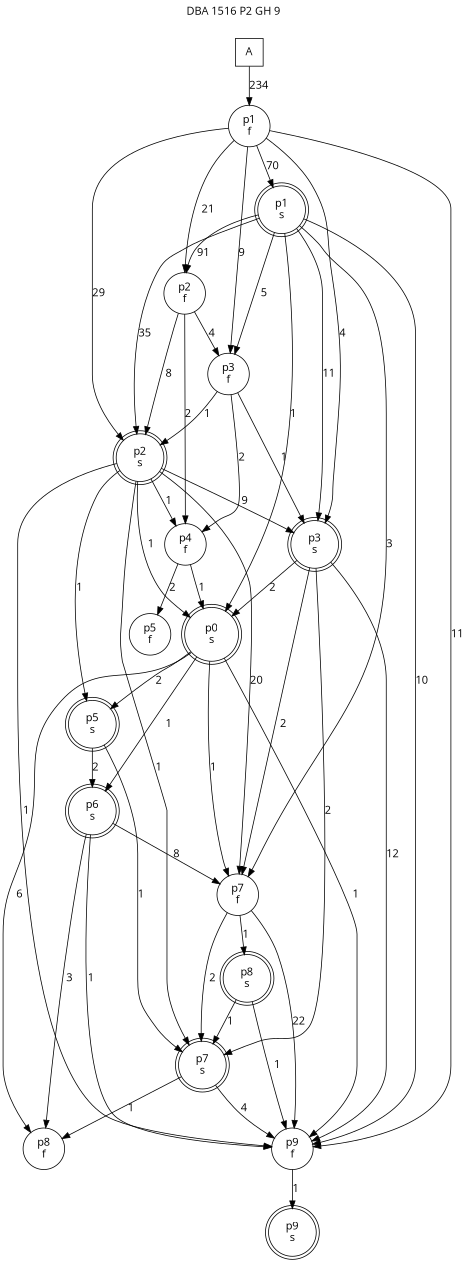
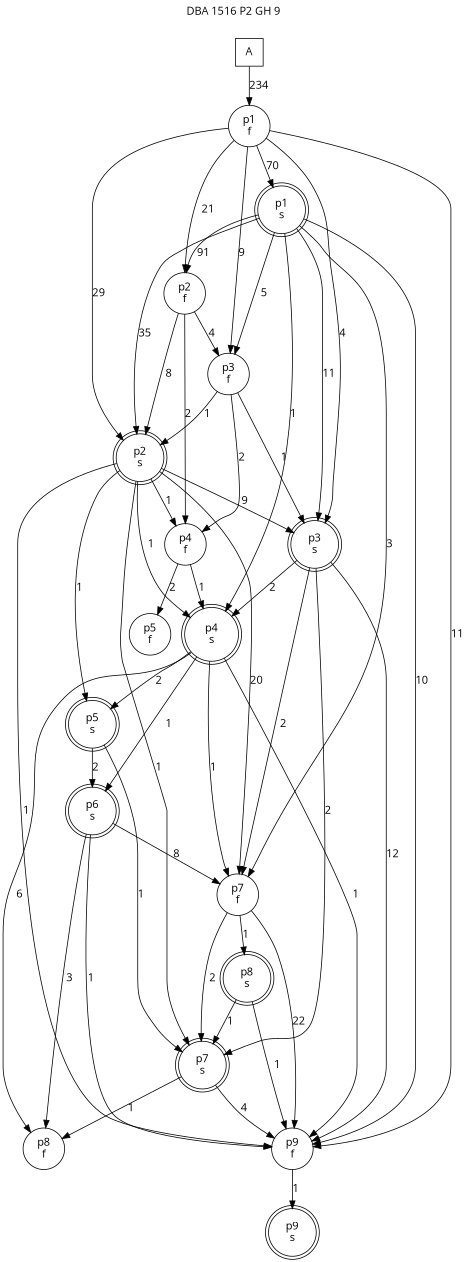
(212, 634) -> (212, 634)
